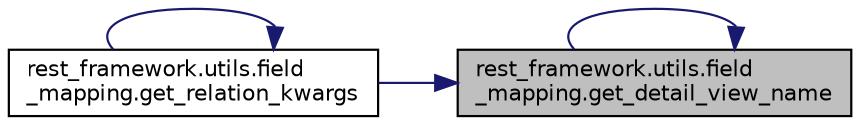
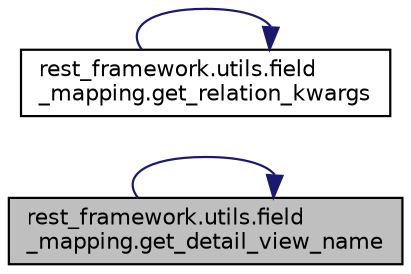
(407, 83) -> none
